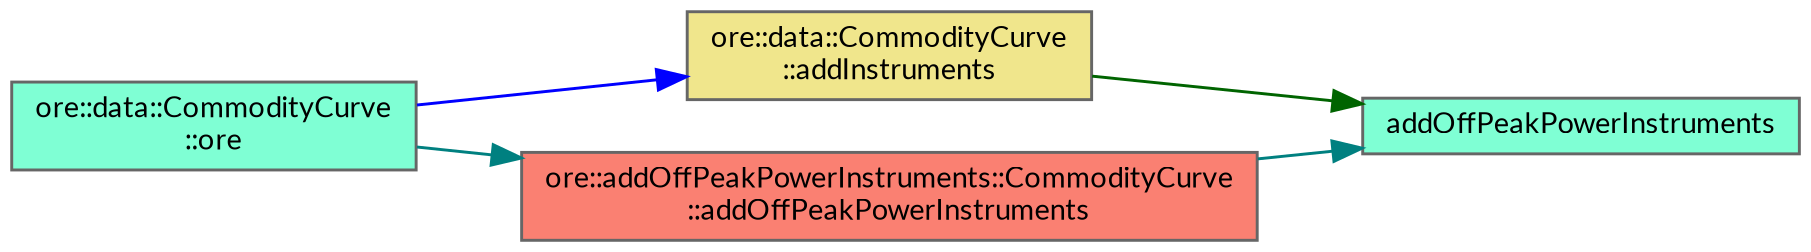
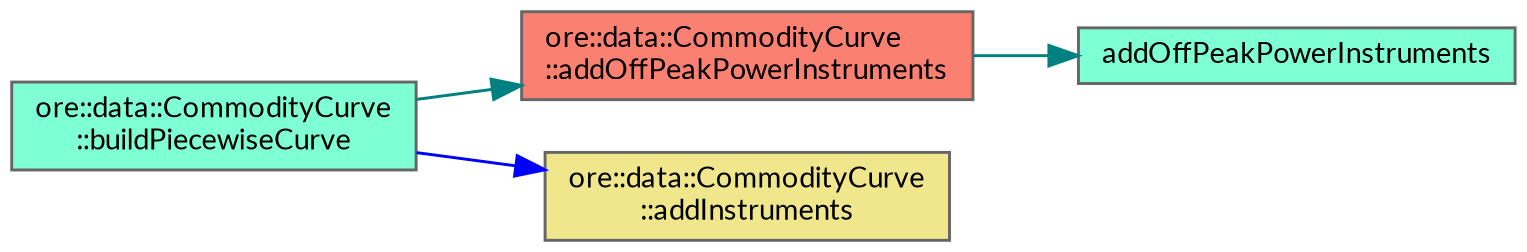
(1212, 88) -> none
(214, 126) -> (214, 126)
(889, 196) -> (747, 56)
